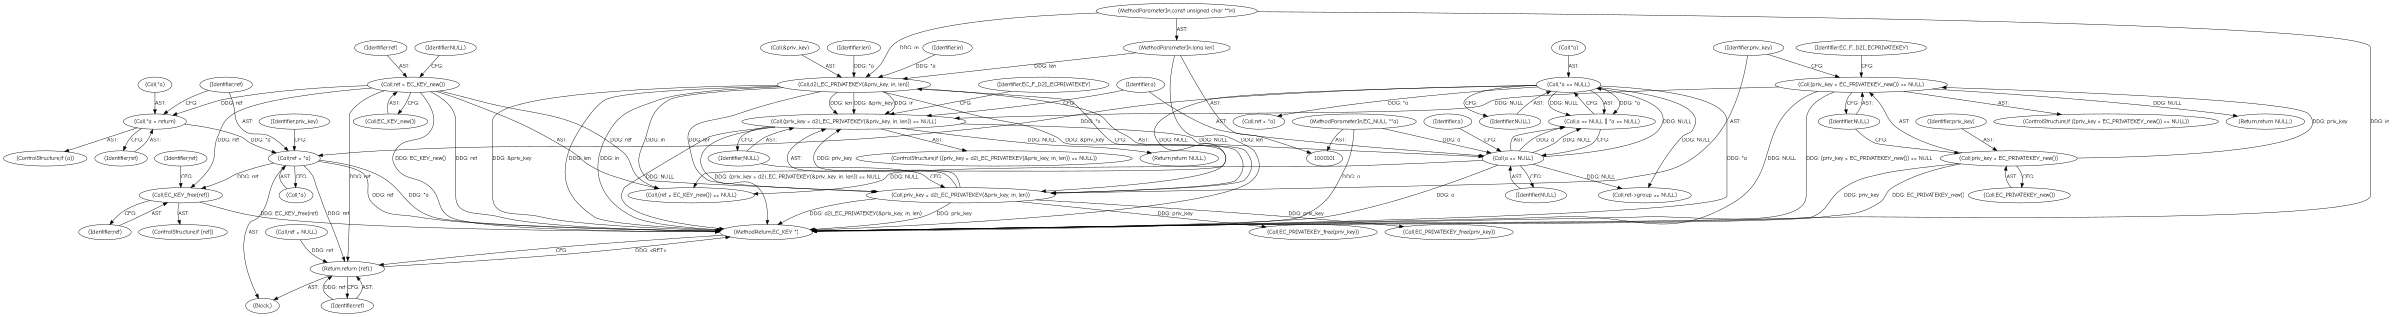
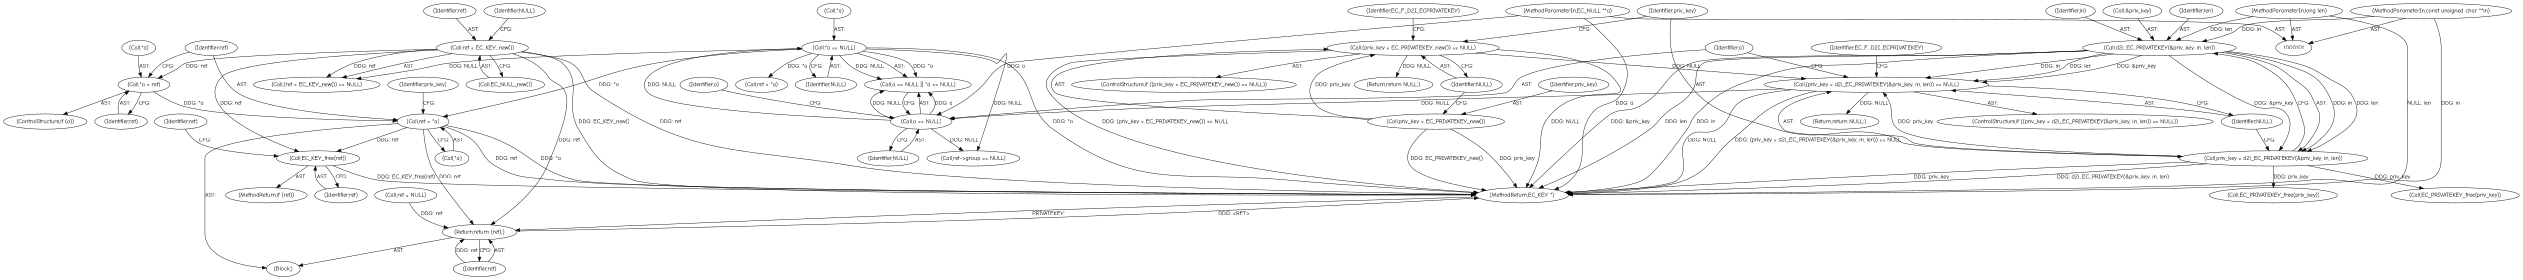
(1177, 27) -> (2359, 30)
(864, 66) -> (2186, 29)
(926, 66) -> (2127, 29)
(1585, 105) -> none
(155, 122) -> (144, 85)
(390, 122) -> (505, 85)
(1252, 140) -> (2419, 103)
(1119, 167) -> none
(2019, 195) -> none
(1333, 215) -> none
(183, 232) -> (266, 195)
(563, 251) -> (1050, 214)
